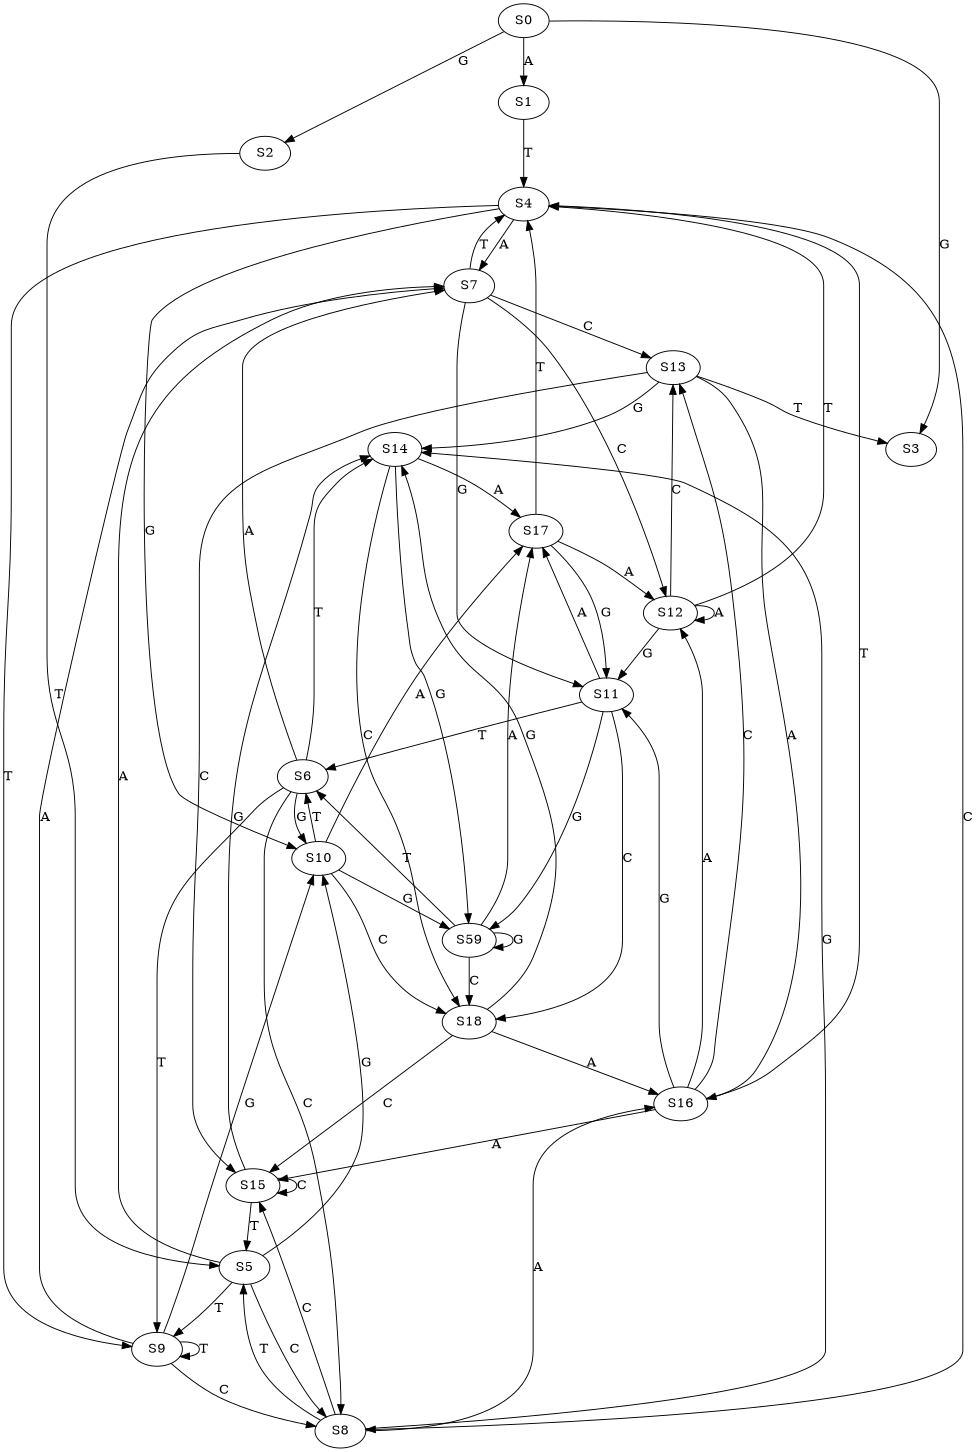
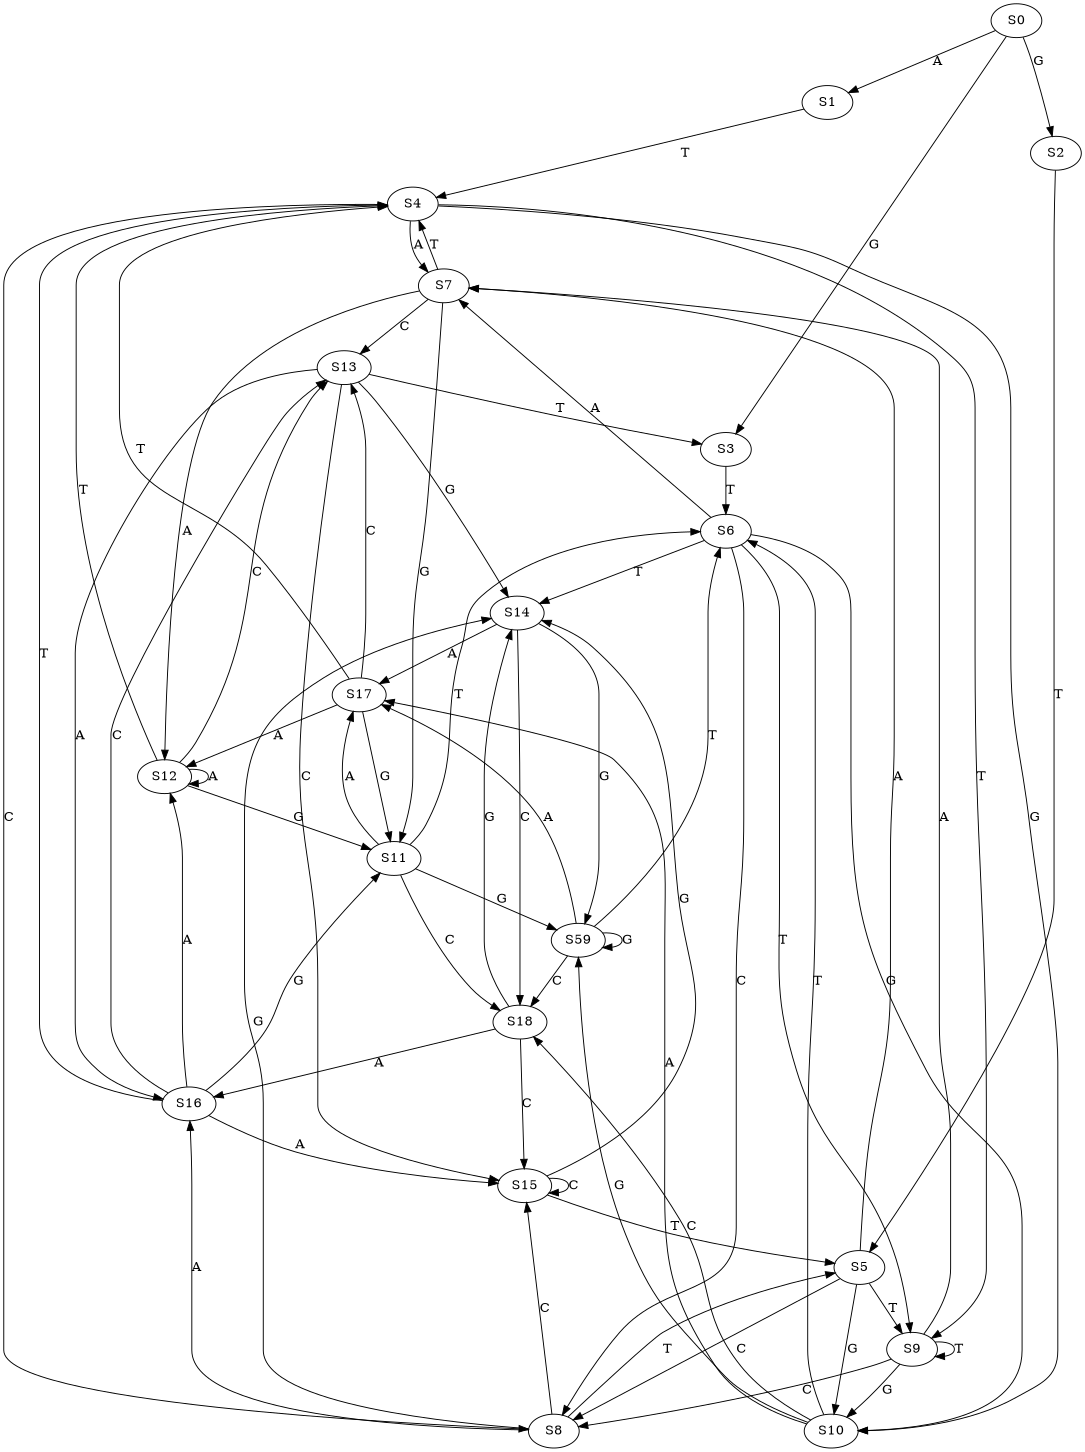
(622, 449) -> (187, 531)
none -> (726, 486)
none -> (366, 535)
